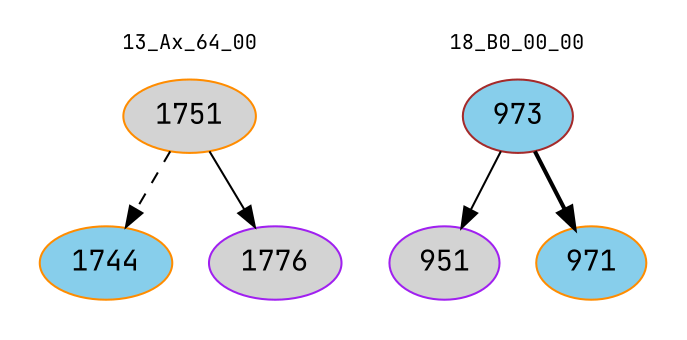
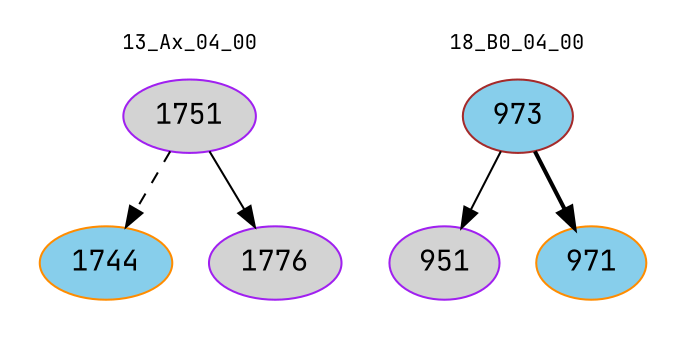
(191, 44) -> (191, 44)
(518, 44) -> (518, 44)
(190, 116) -> (190, 116)
